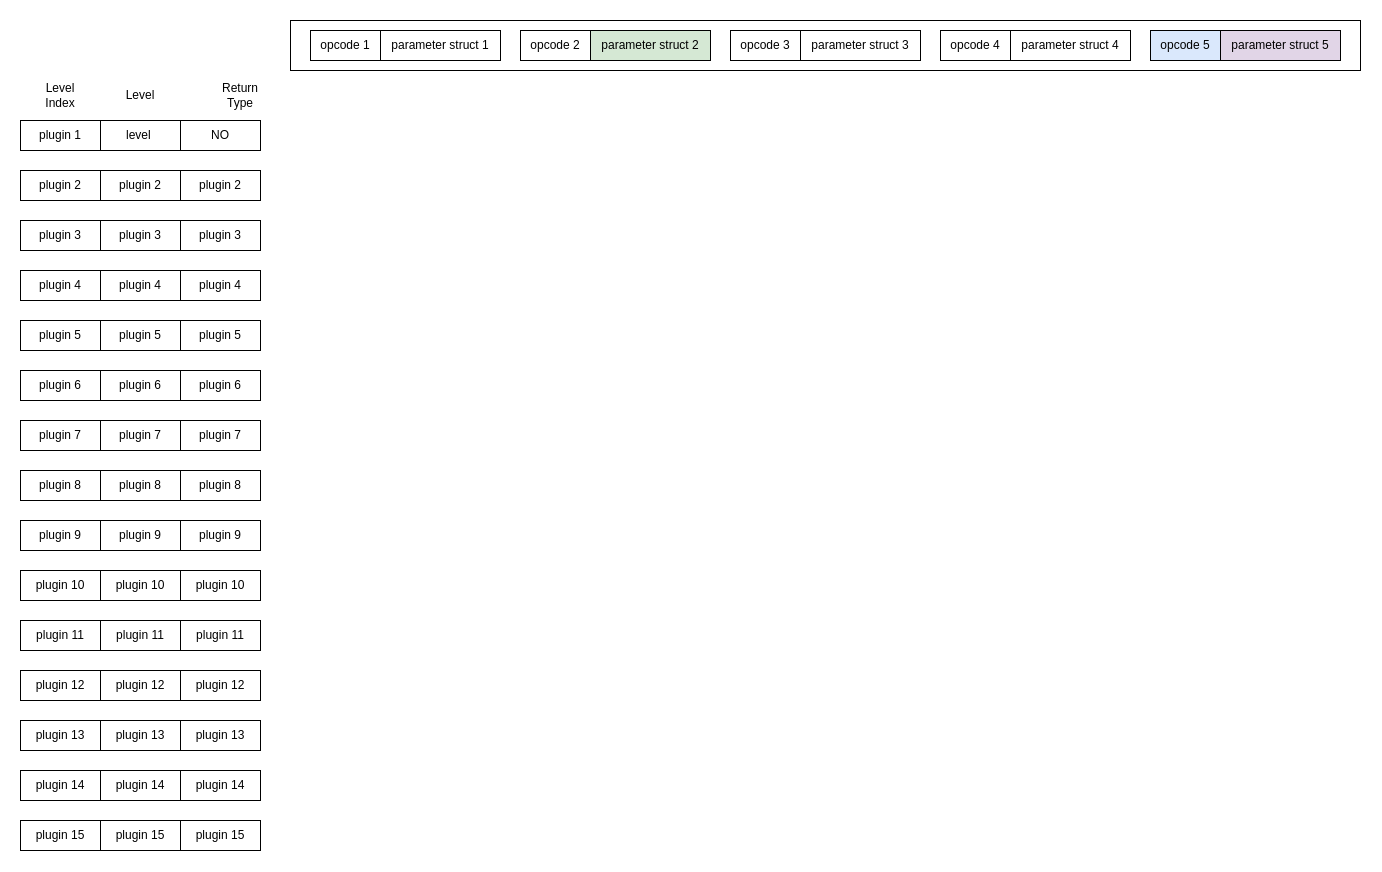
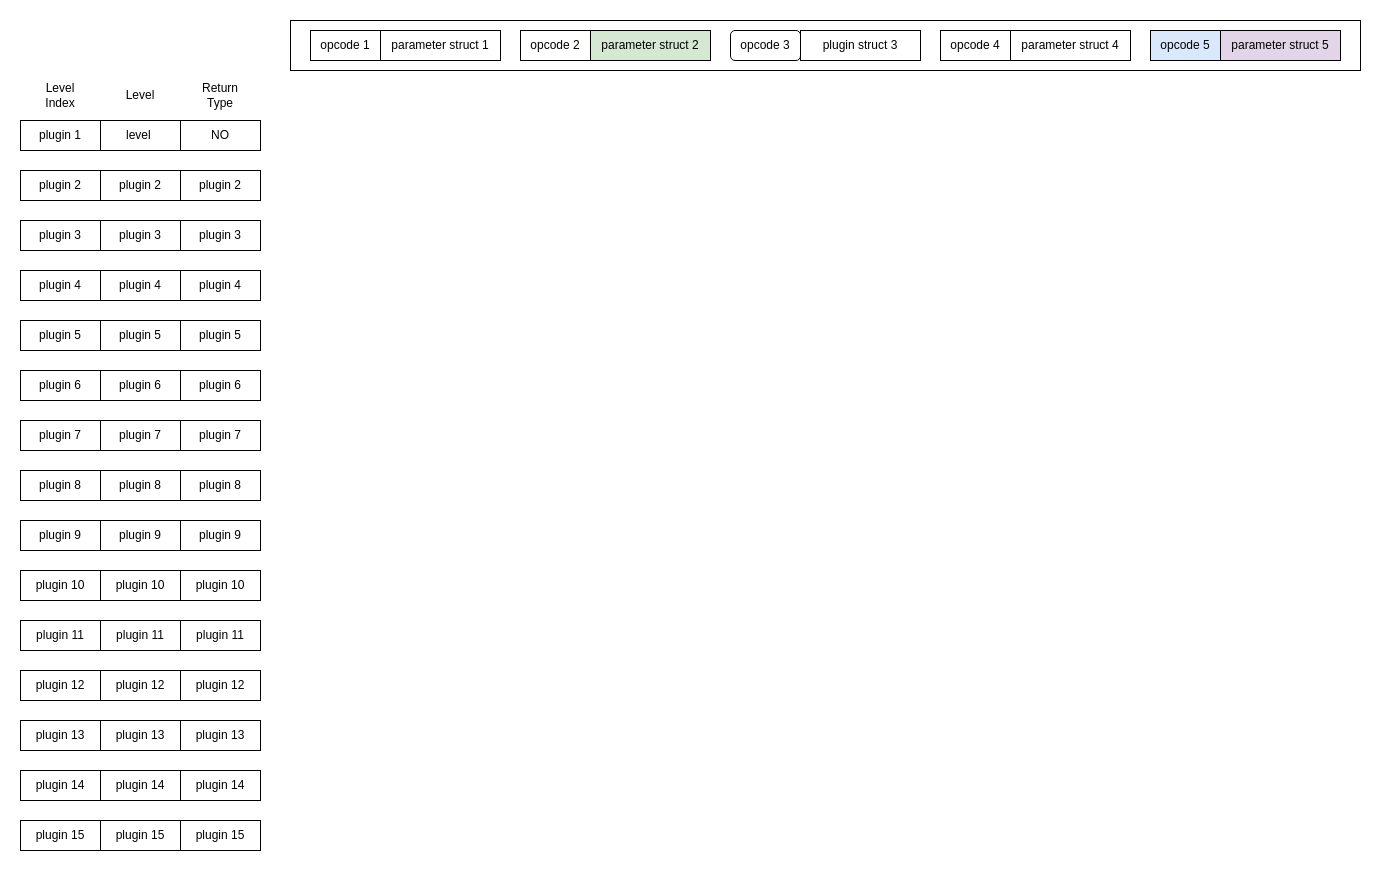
(766, 46) -> (766, 46)
(861, 46) -> (861, 46)
(241, 96) -> (221, 96)
